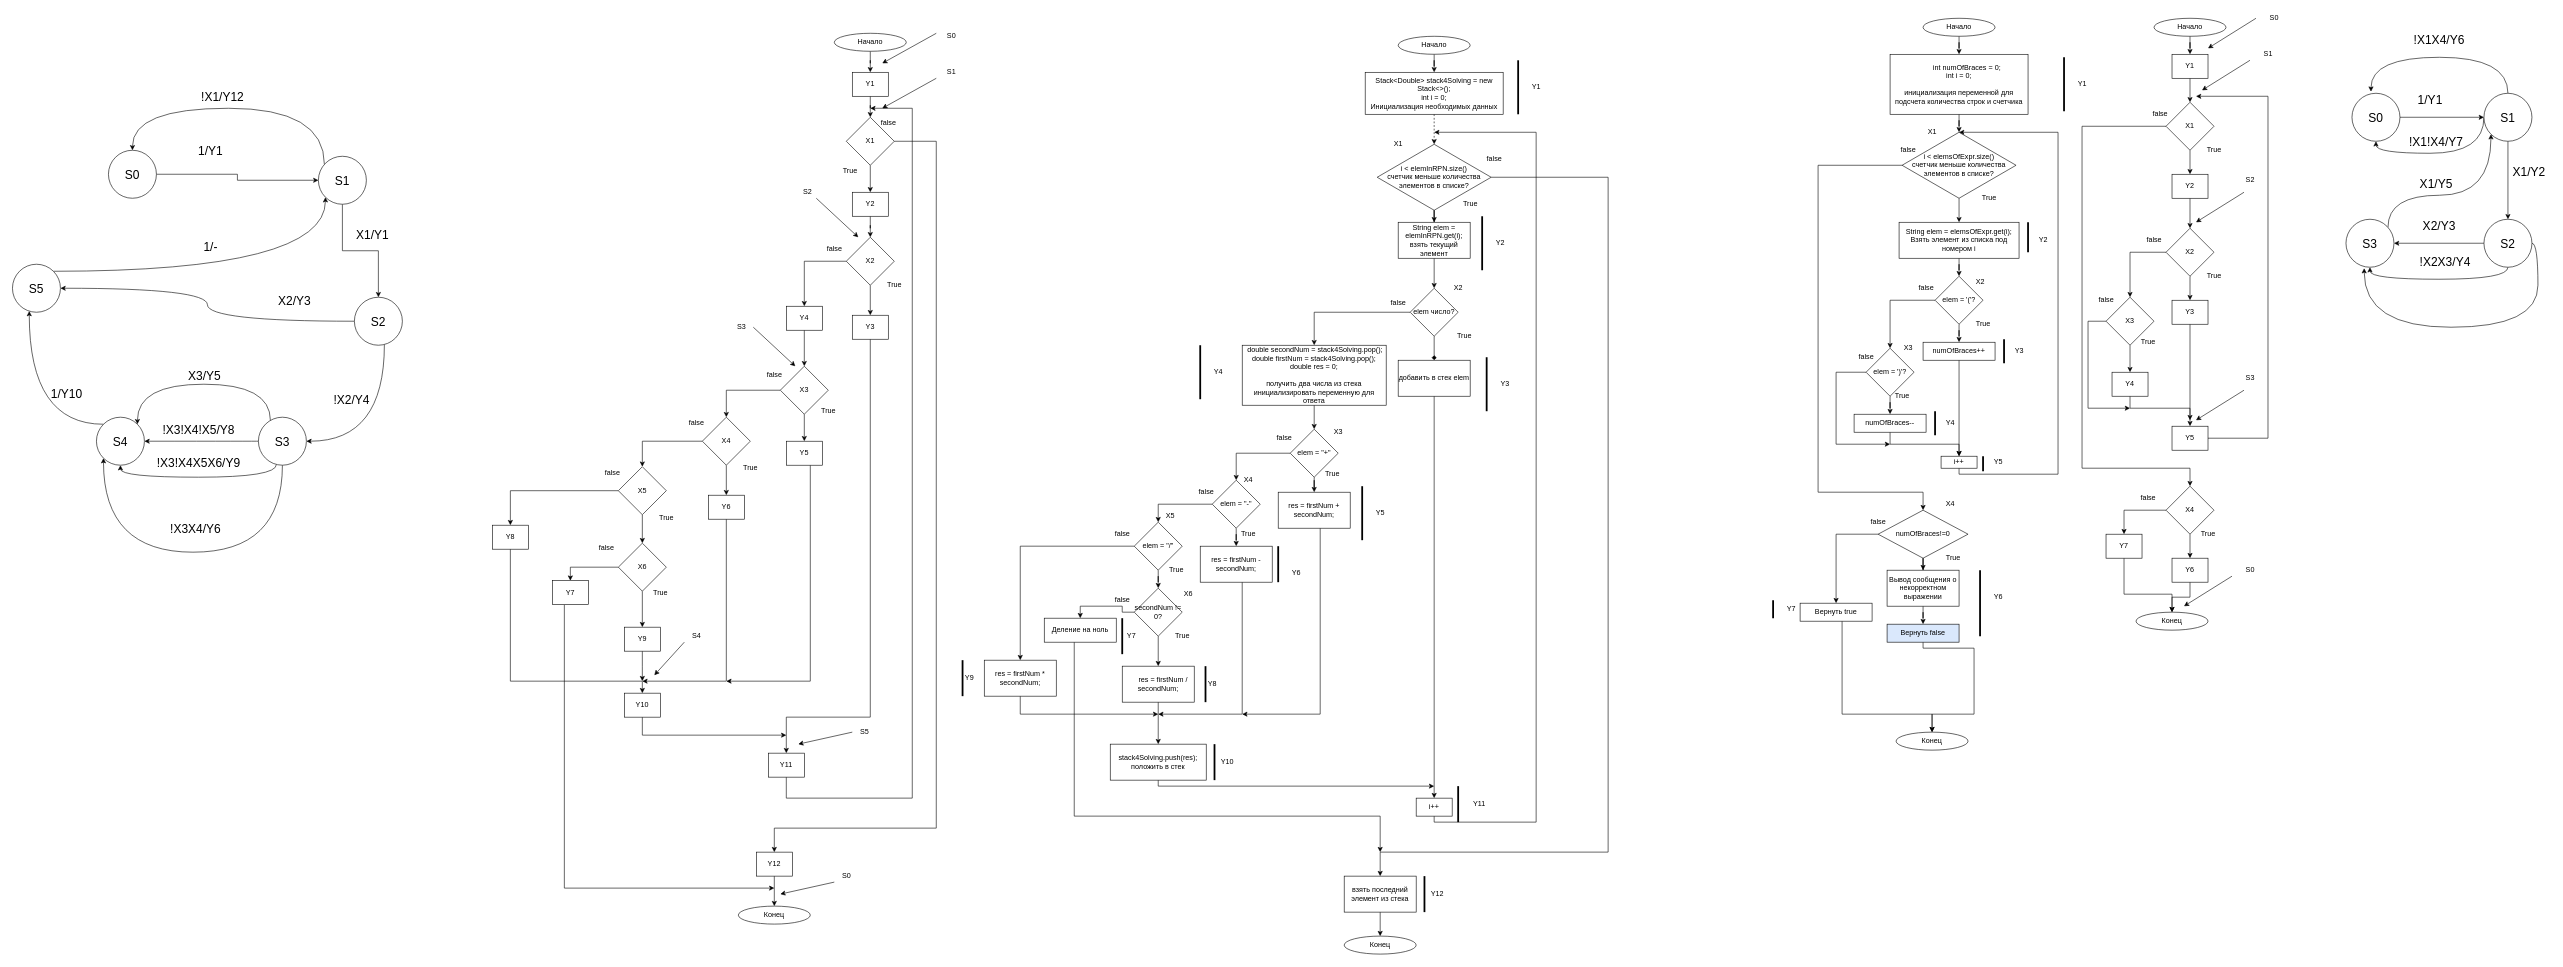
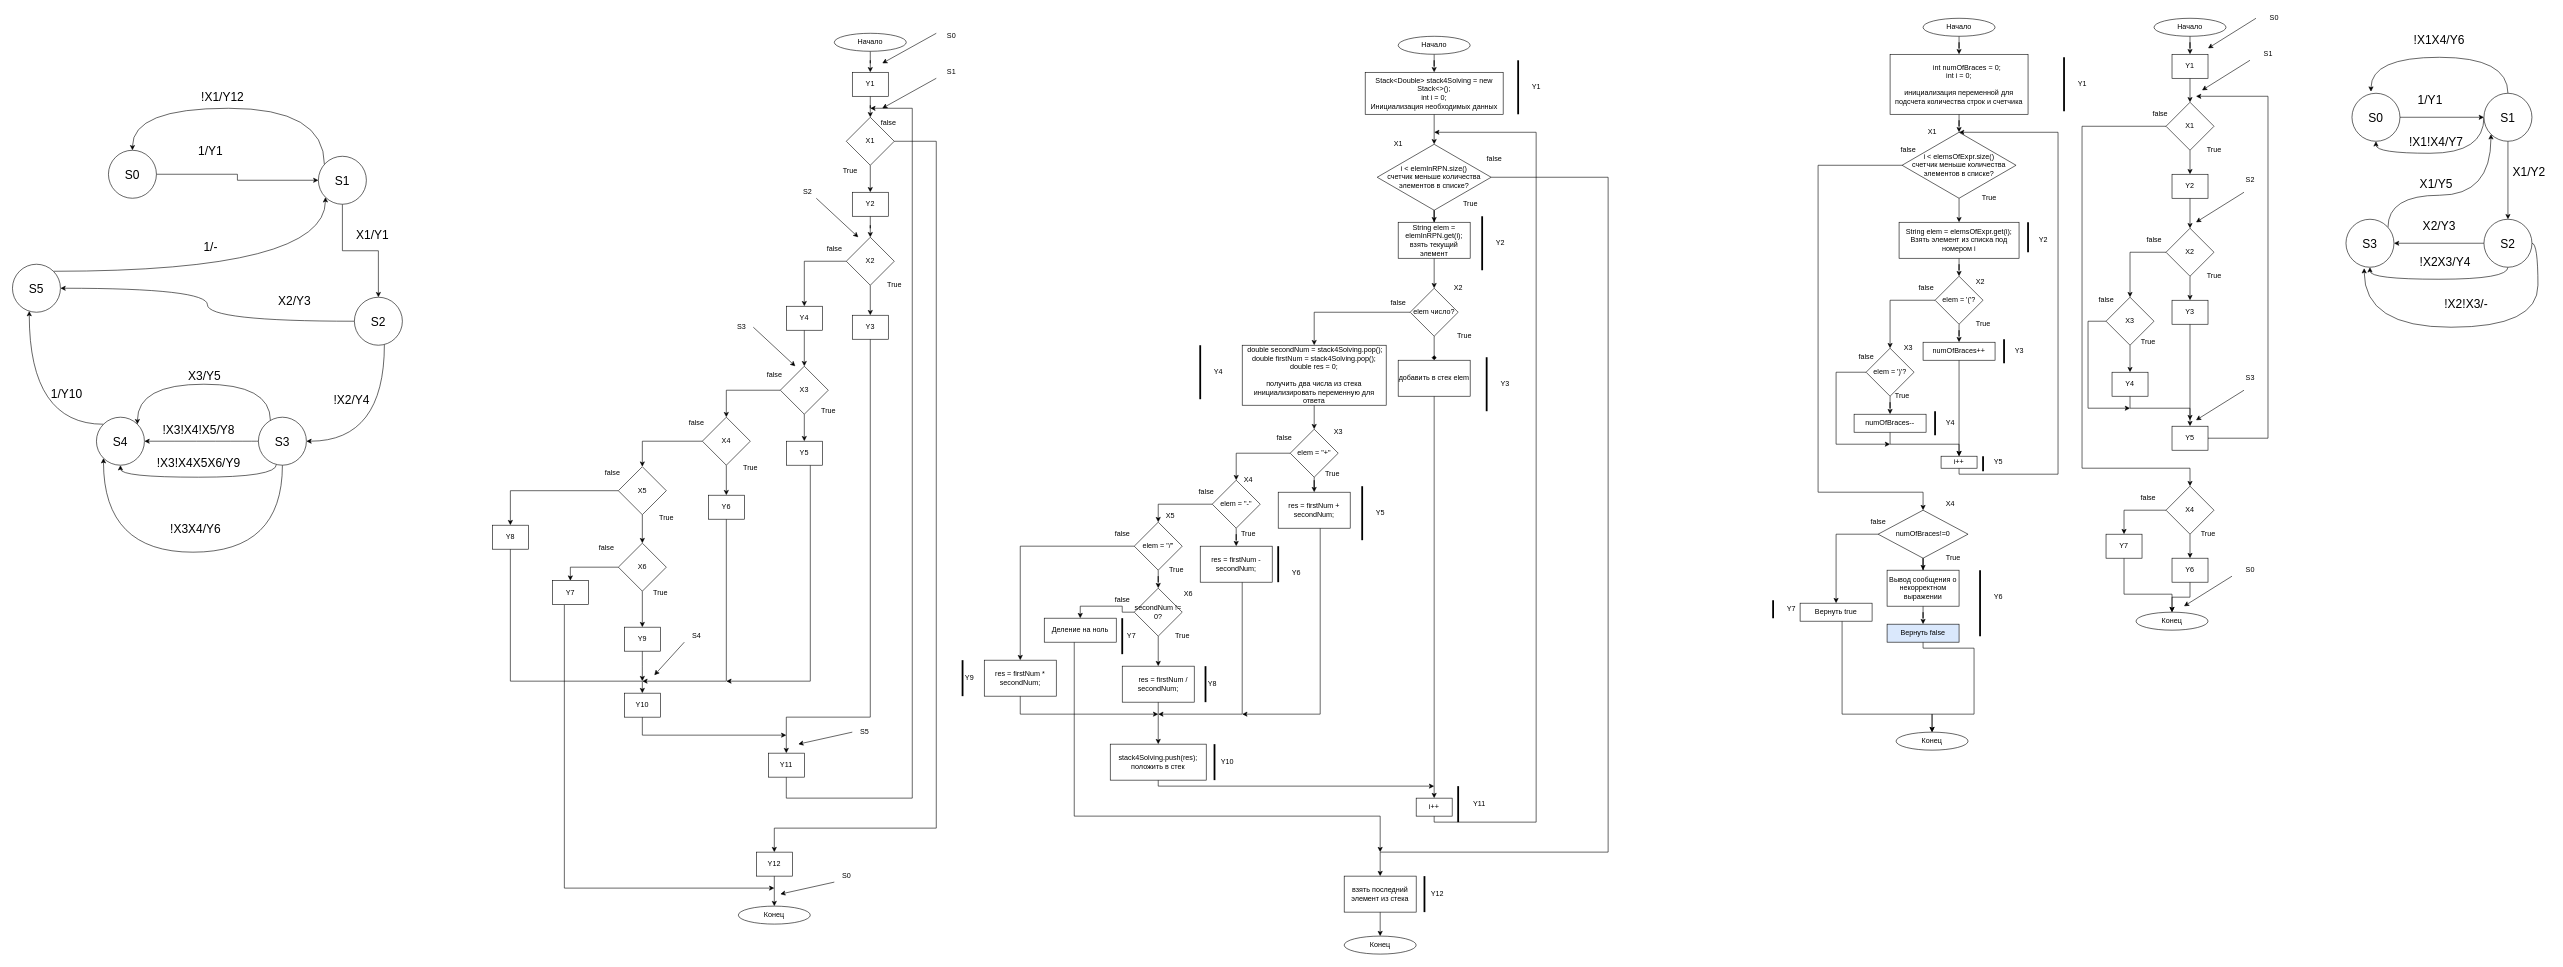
(1434, 127) -> (1434, 127)
none -> (2466, 303)
